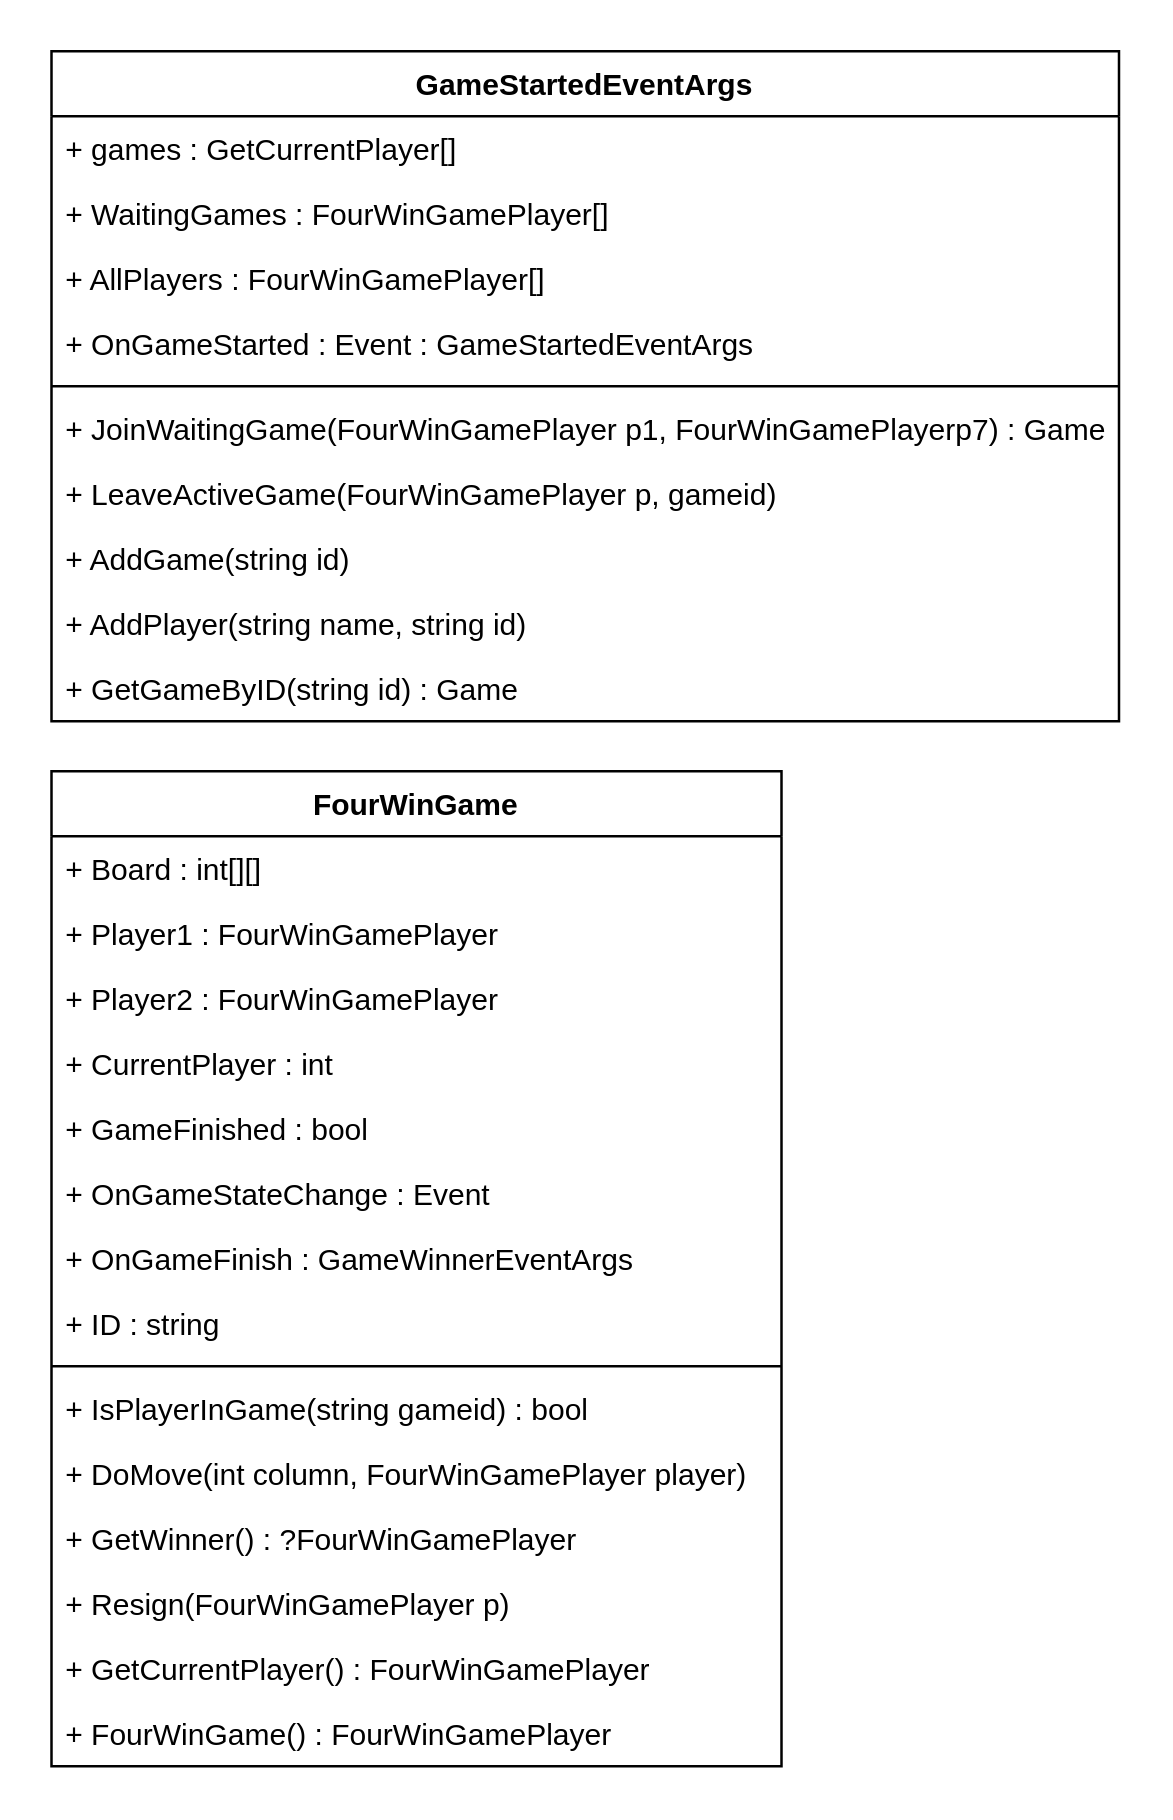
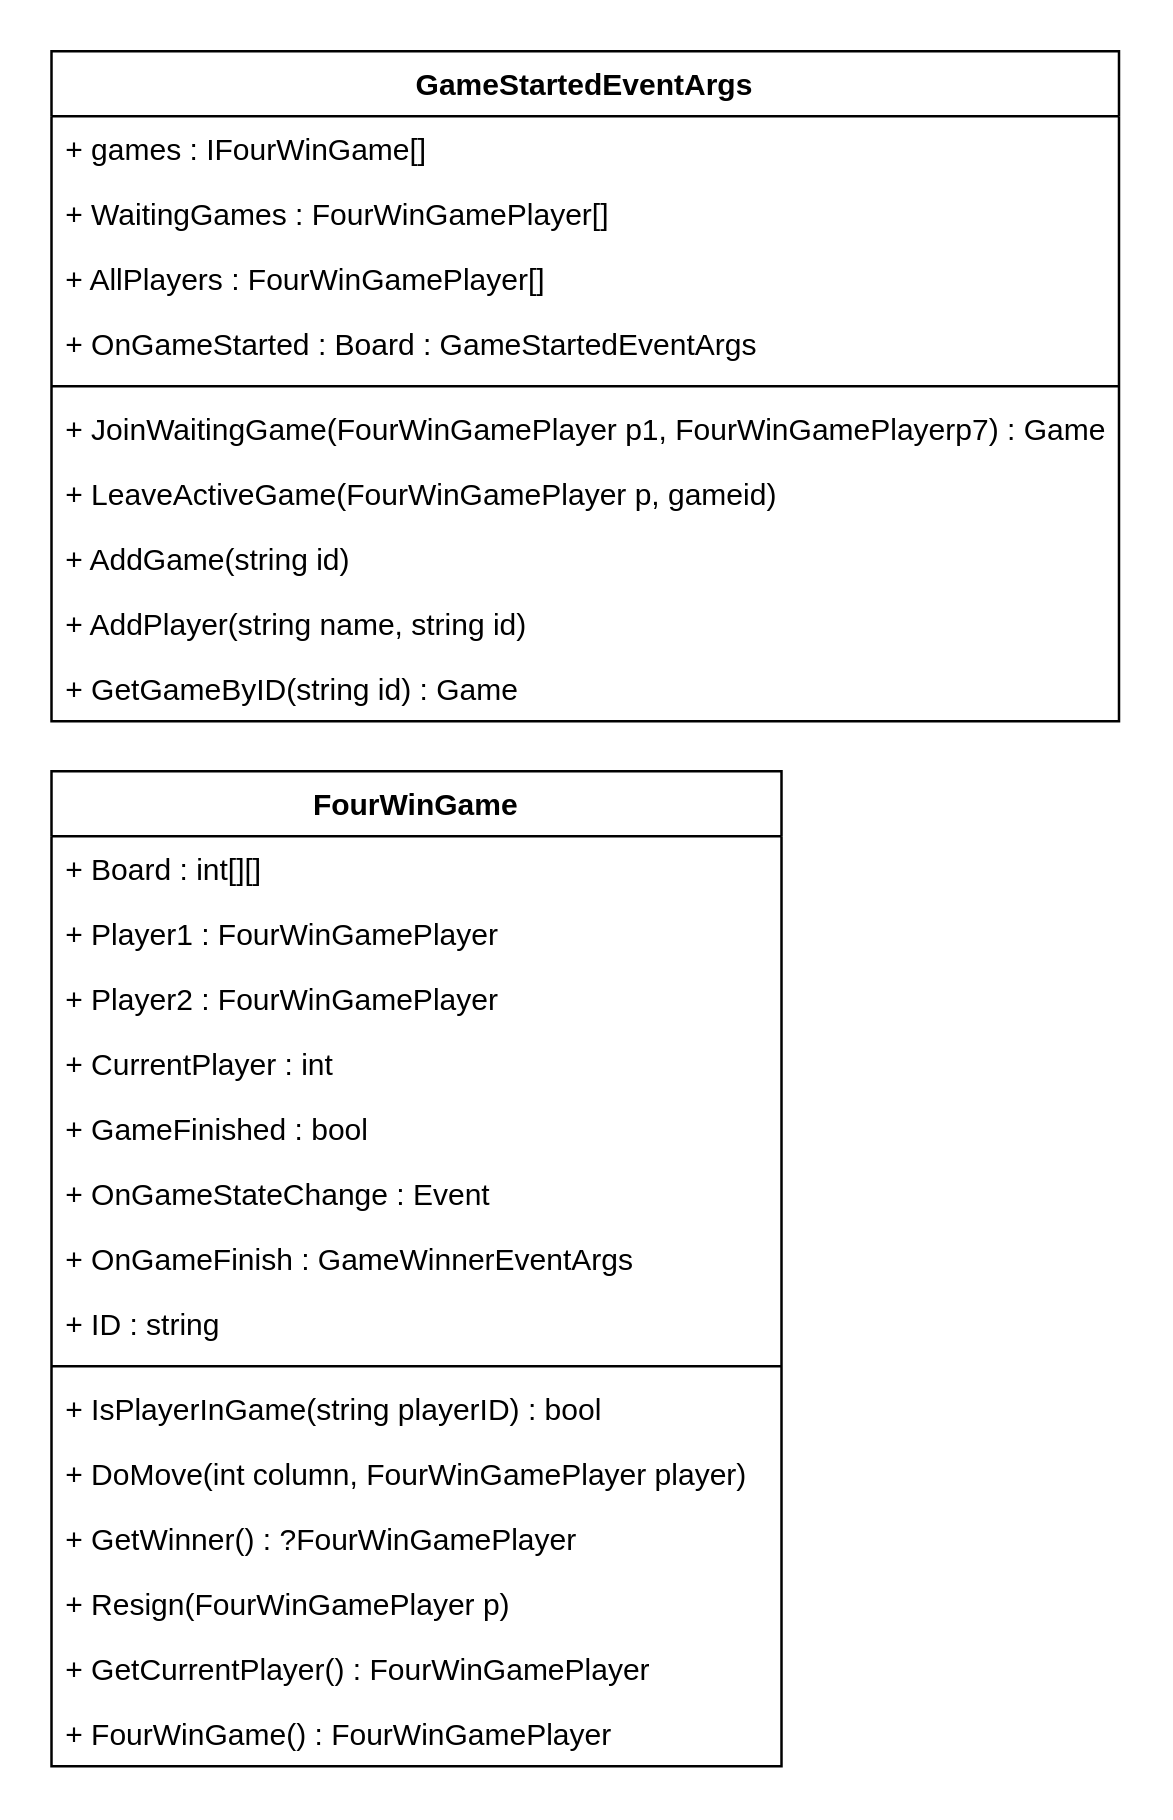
(281, 150) -> (247, 150)
(424, 345) -> (424, 345)
(349, 1410) -> (366, 1410)
